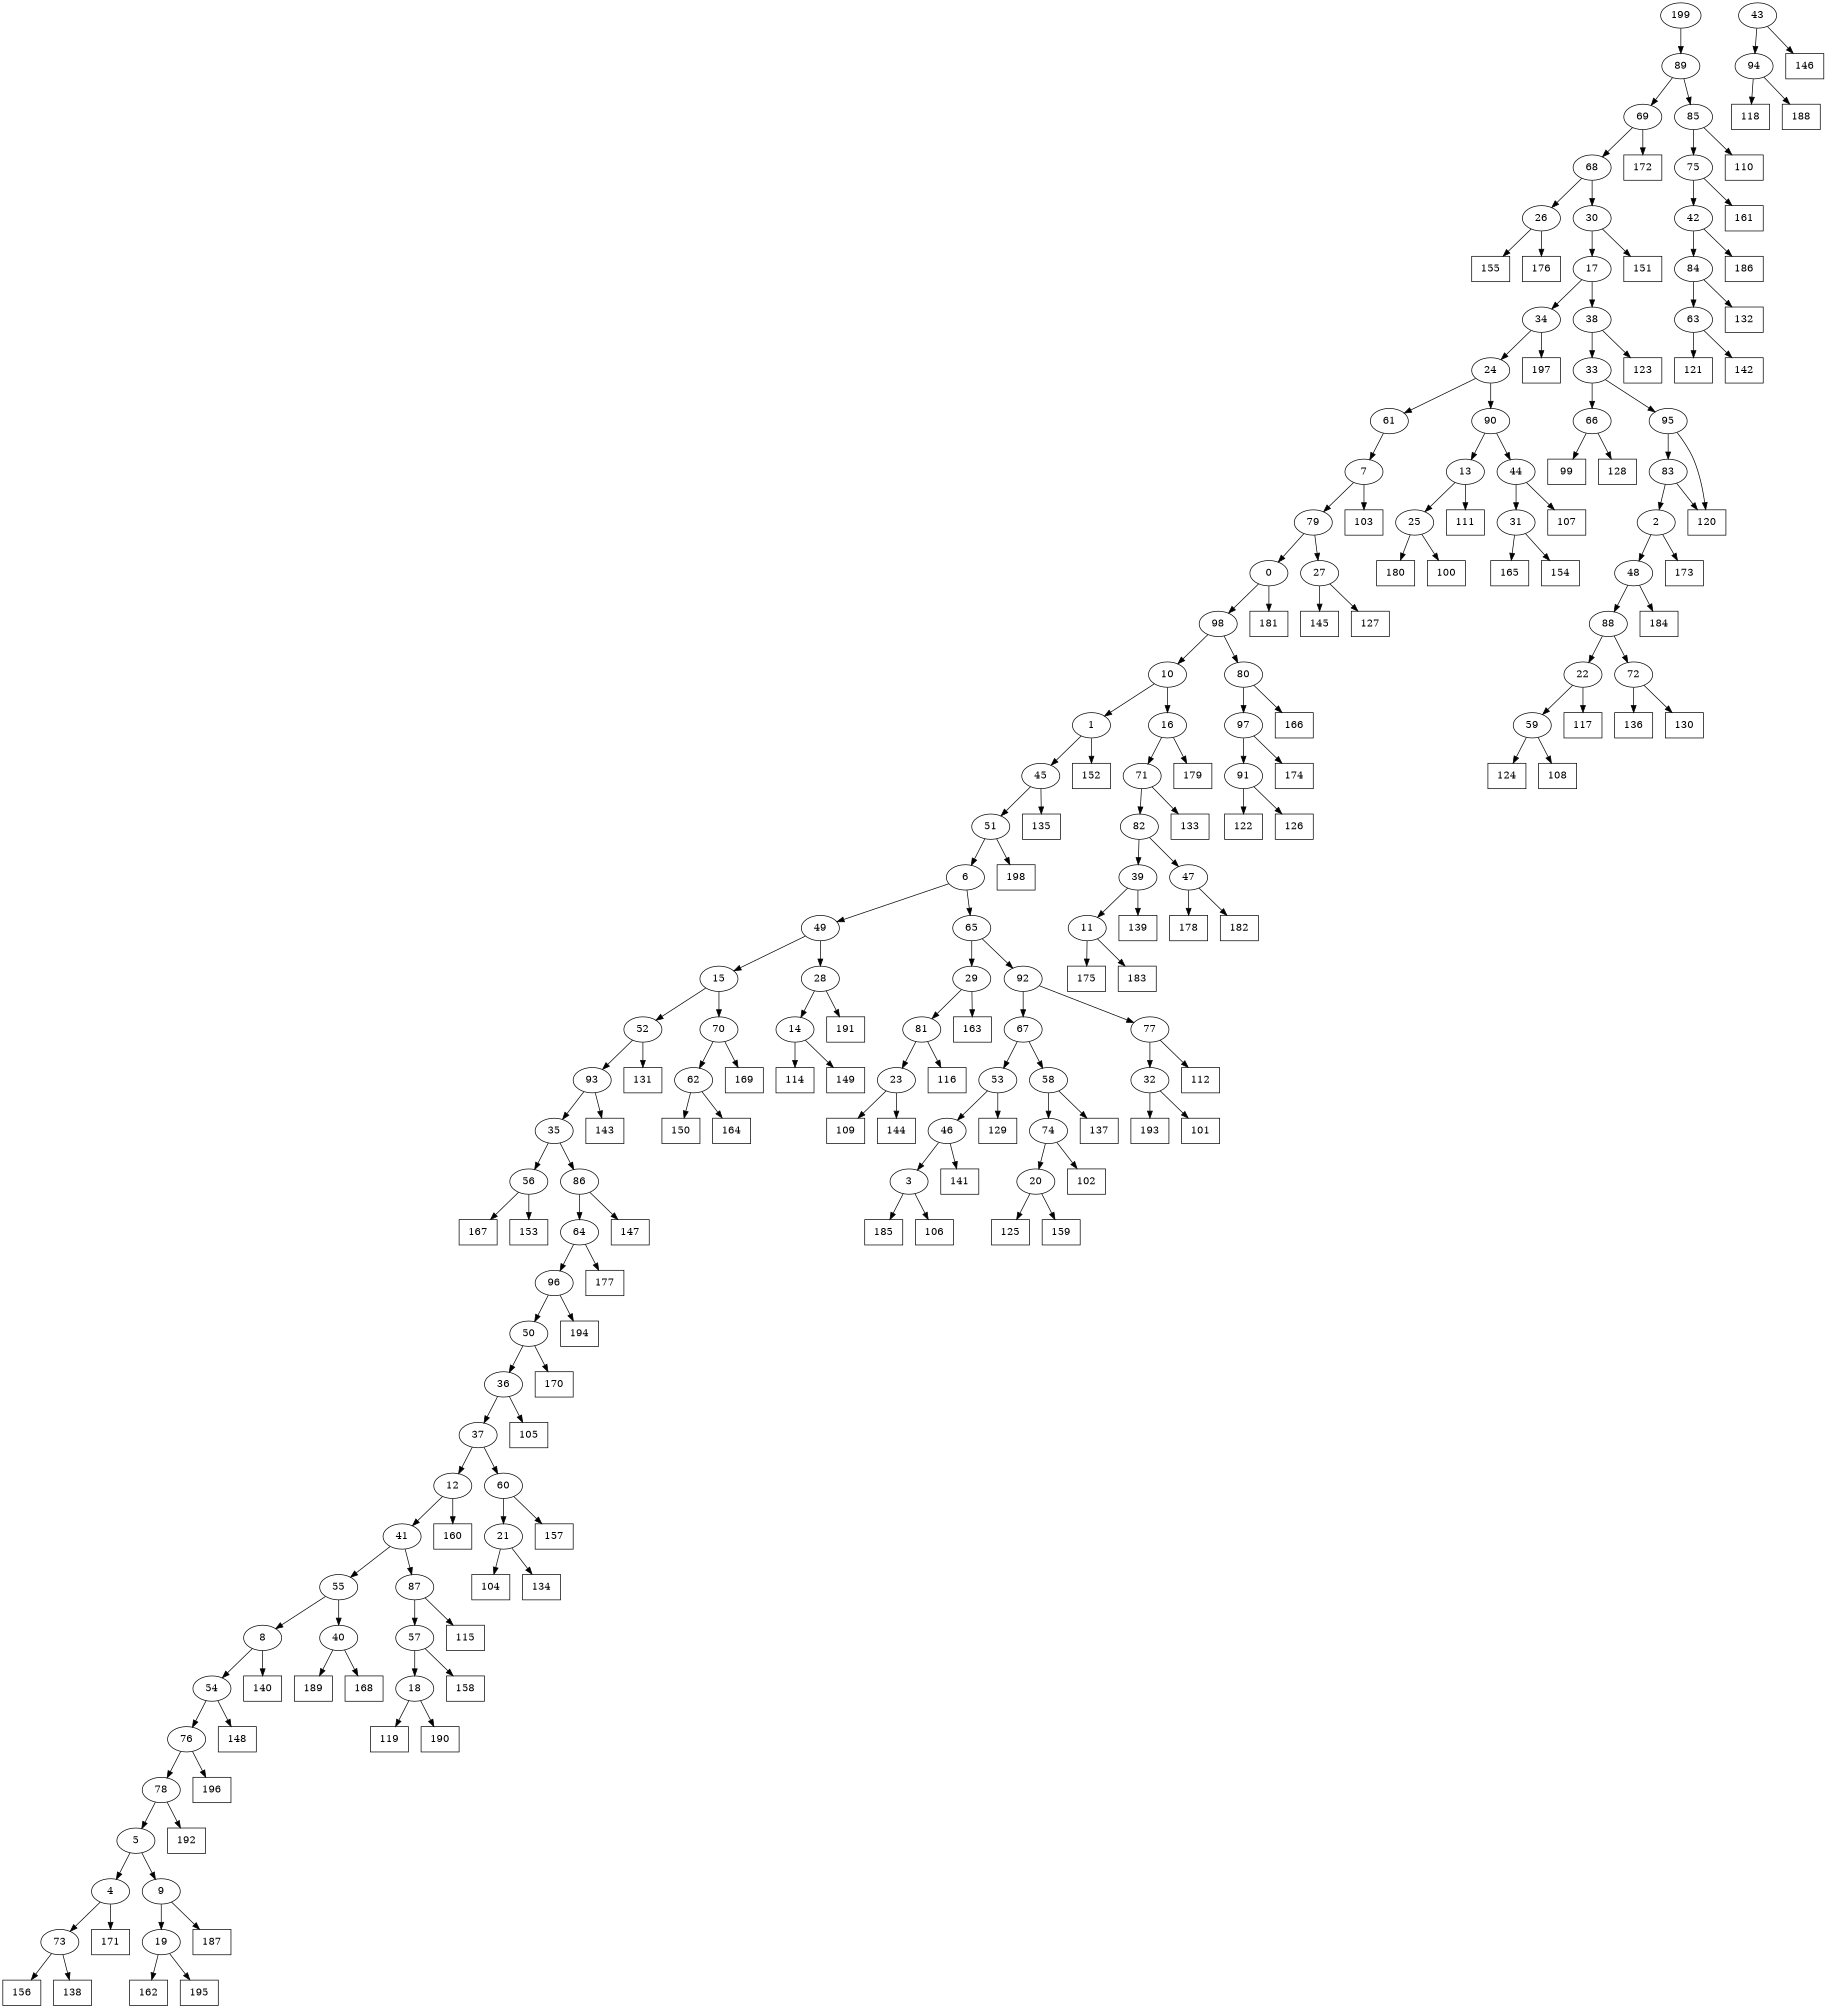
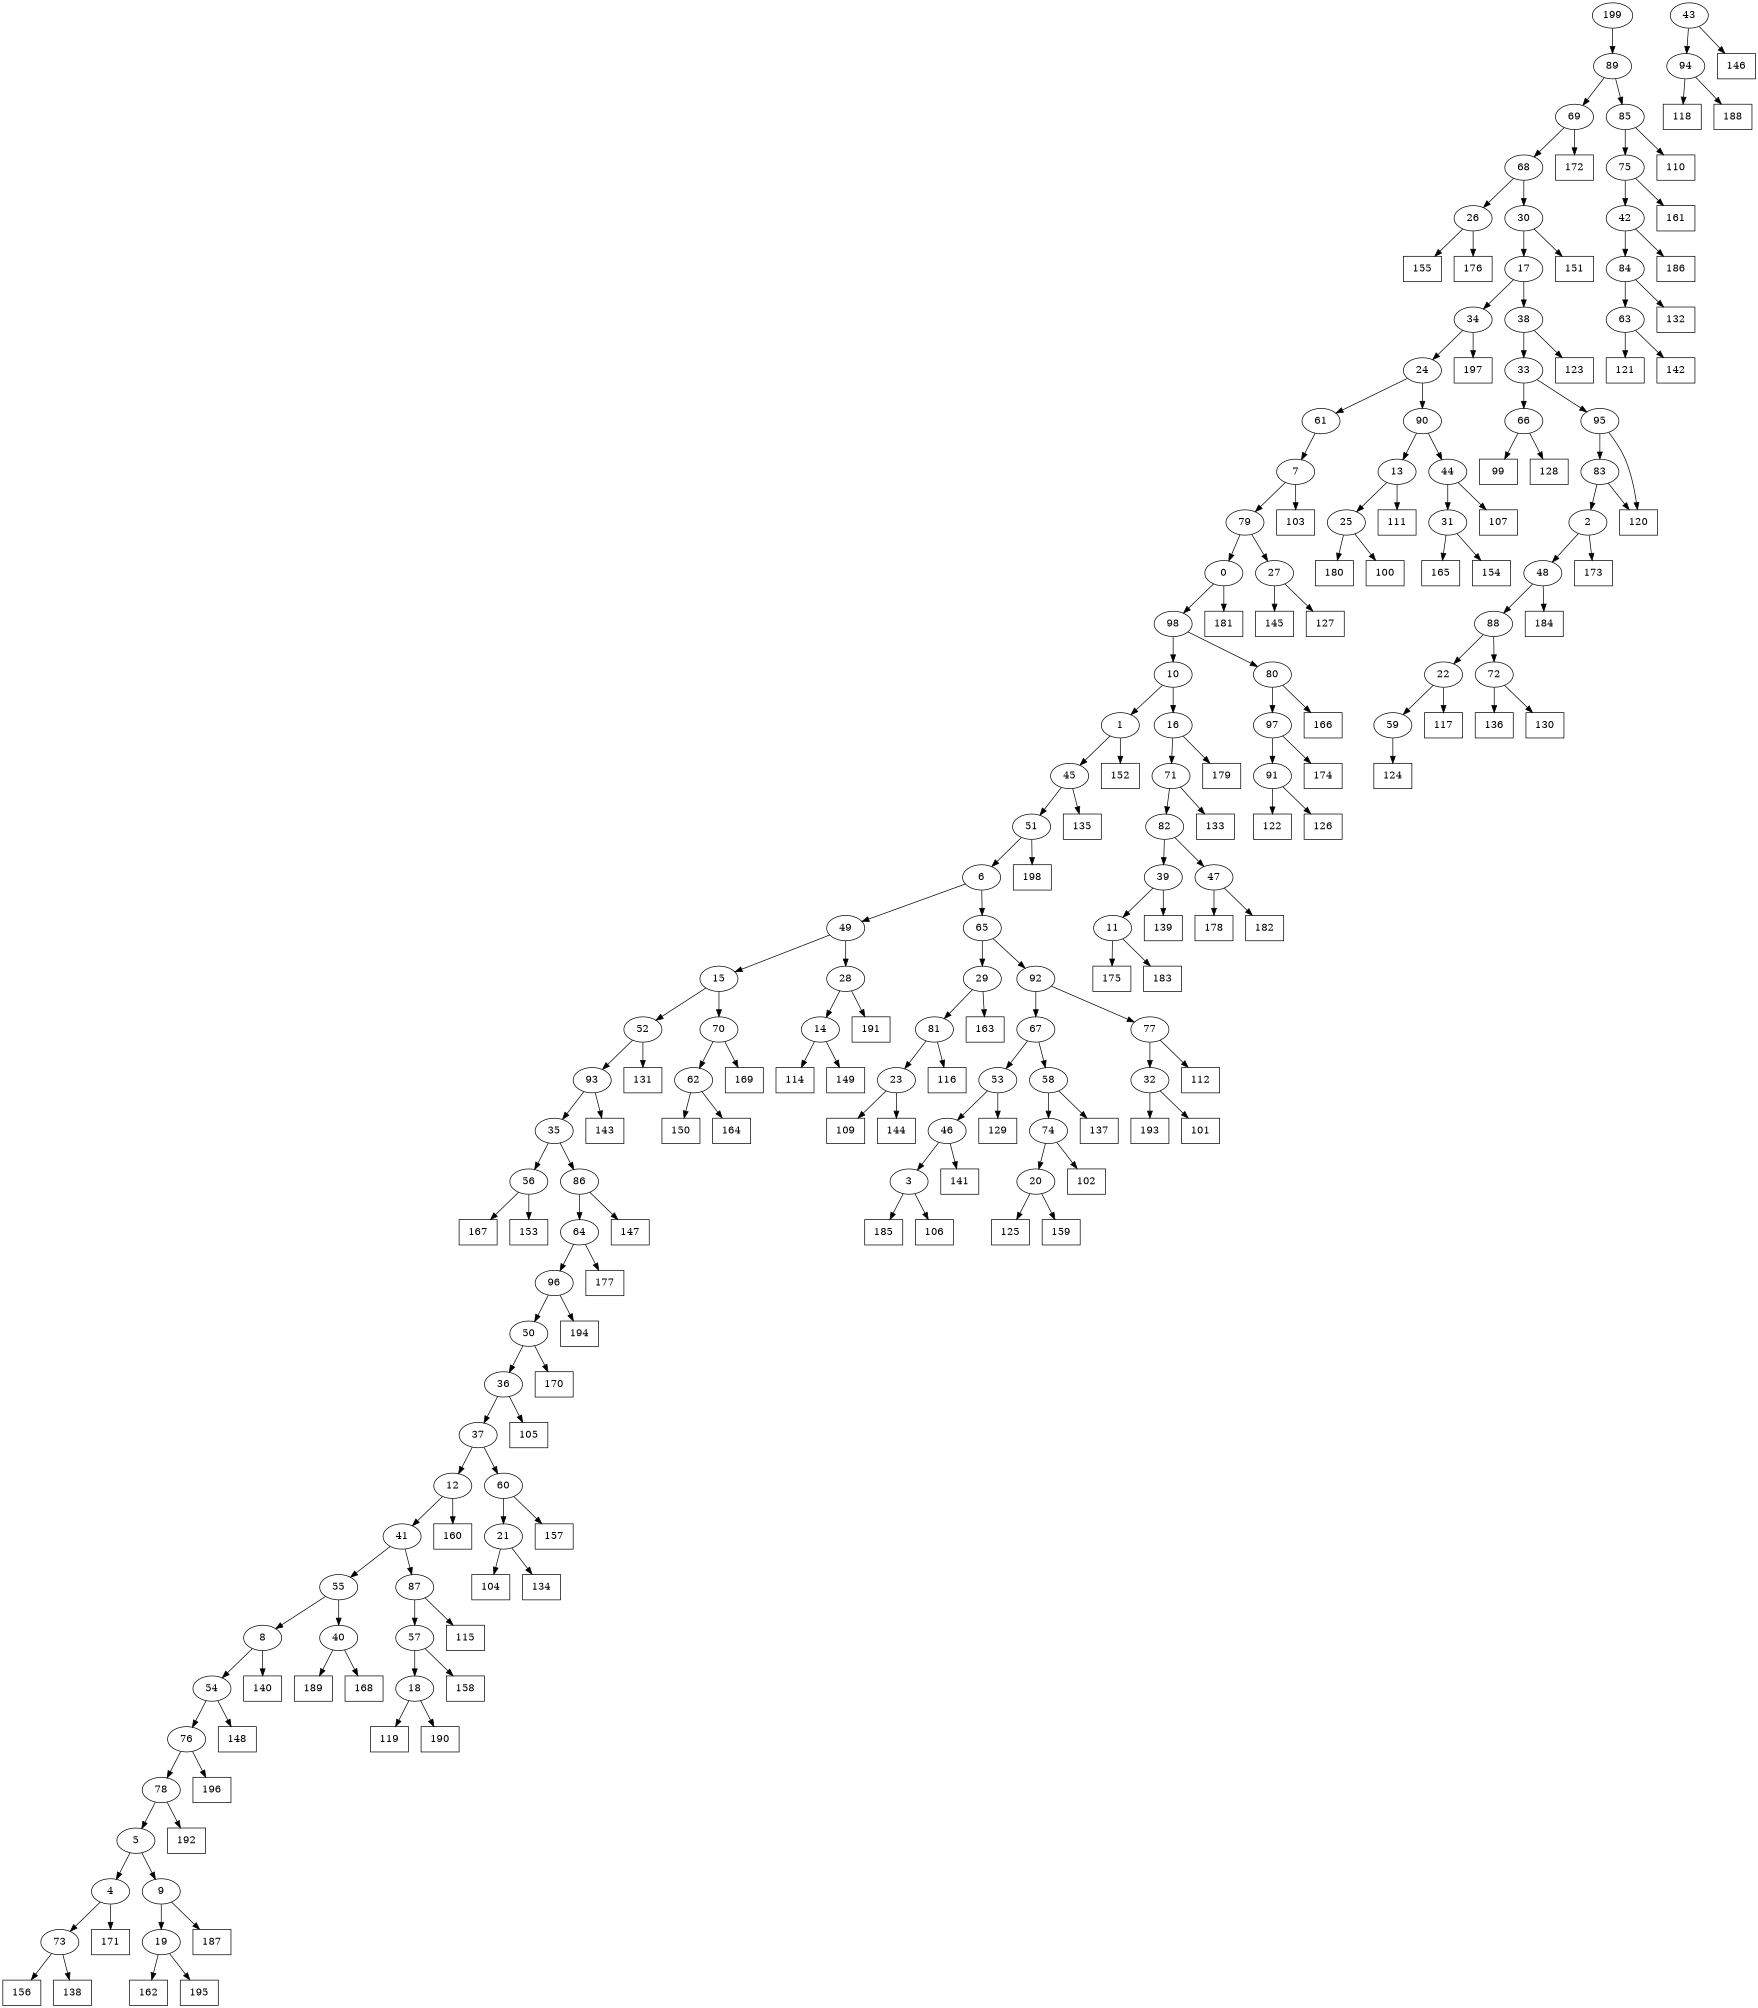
(1558, 776) -> none
